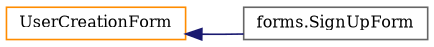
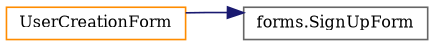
(223, 34) -> (207, 13)
